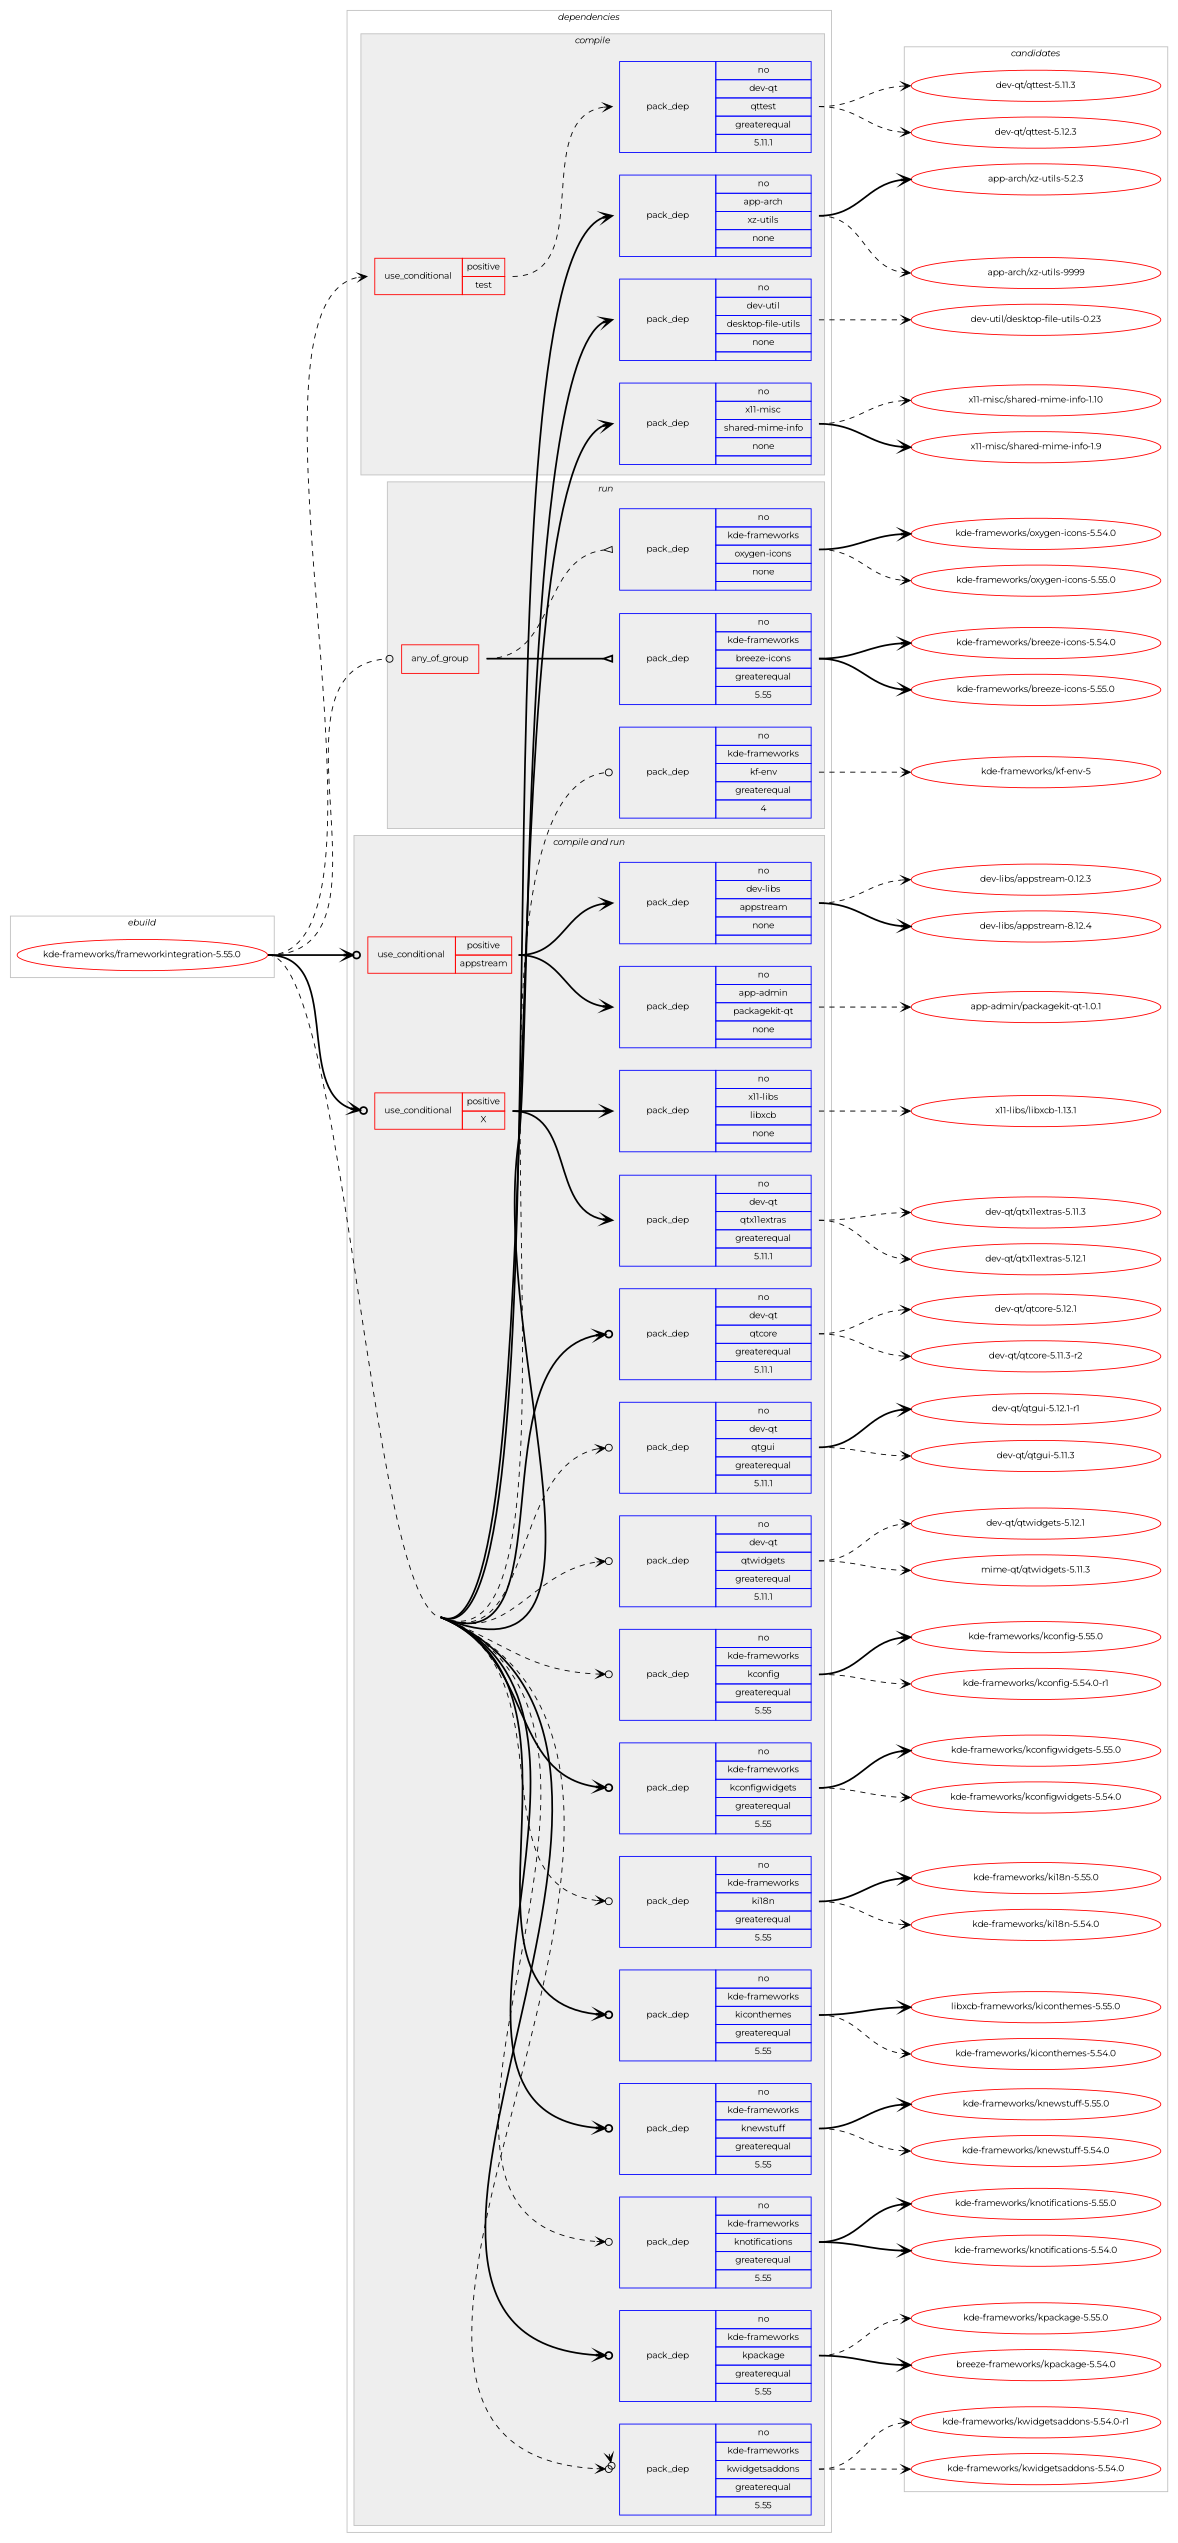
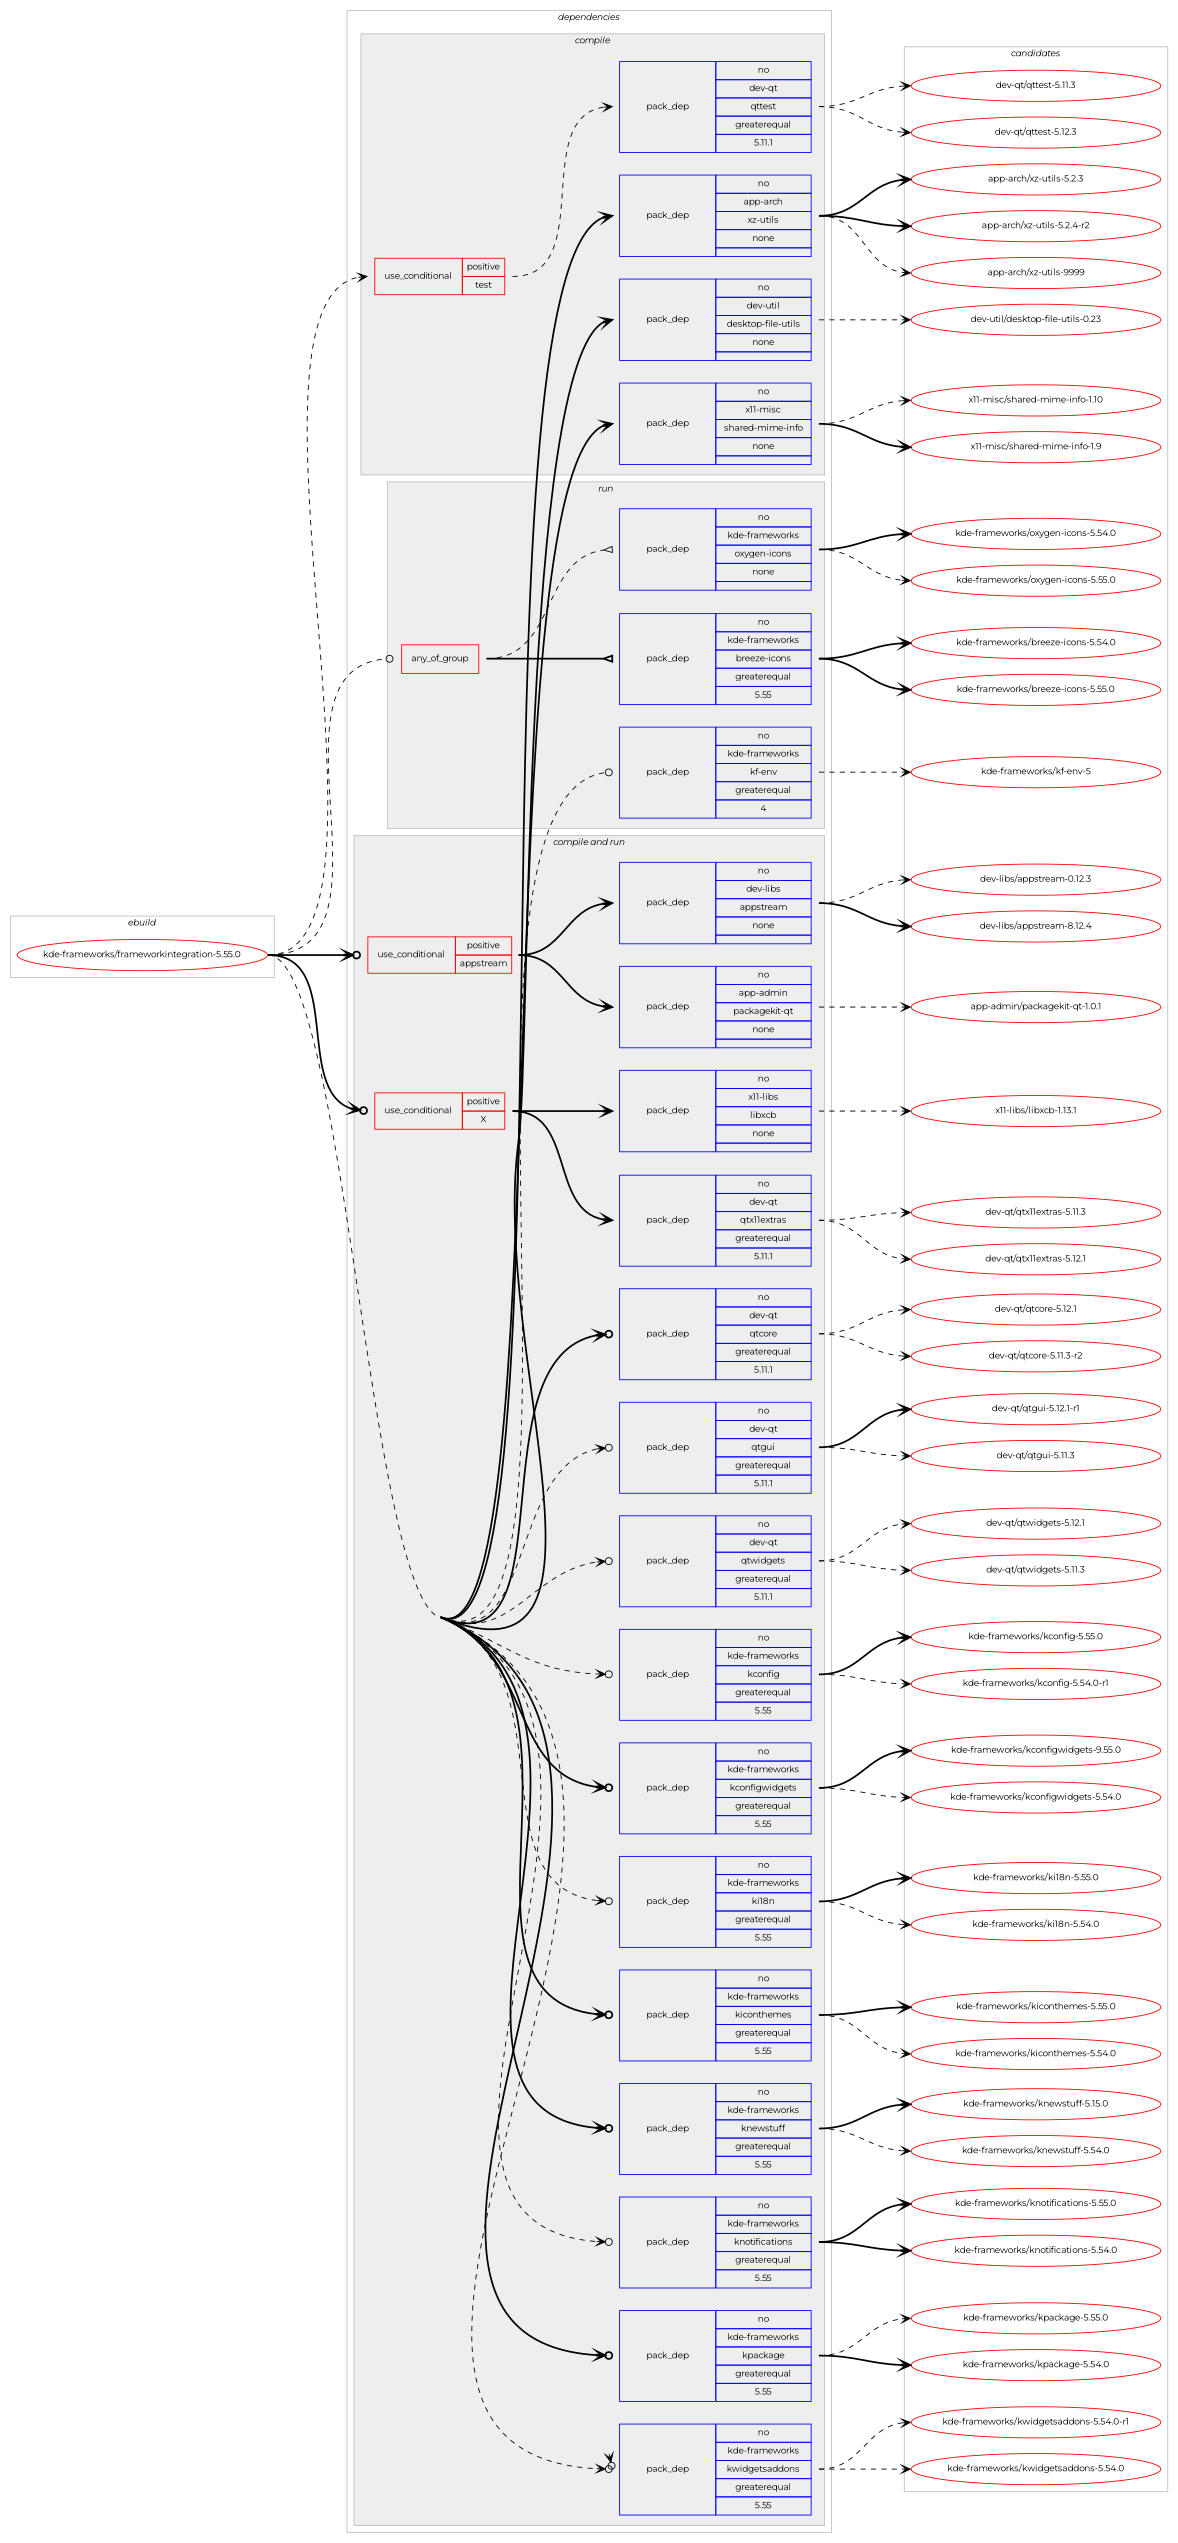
none -> (1036, 226)
(1036, 1570) -> (1036, 1570)
(1036, 1751) -> (1036, 1751)
(1036, 2007) -> (1036, 2007)
(1036, 2104) -> (1036, 2104)
(1036, 2365) -> (1036, 2365)
